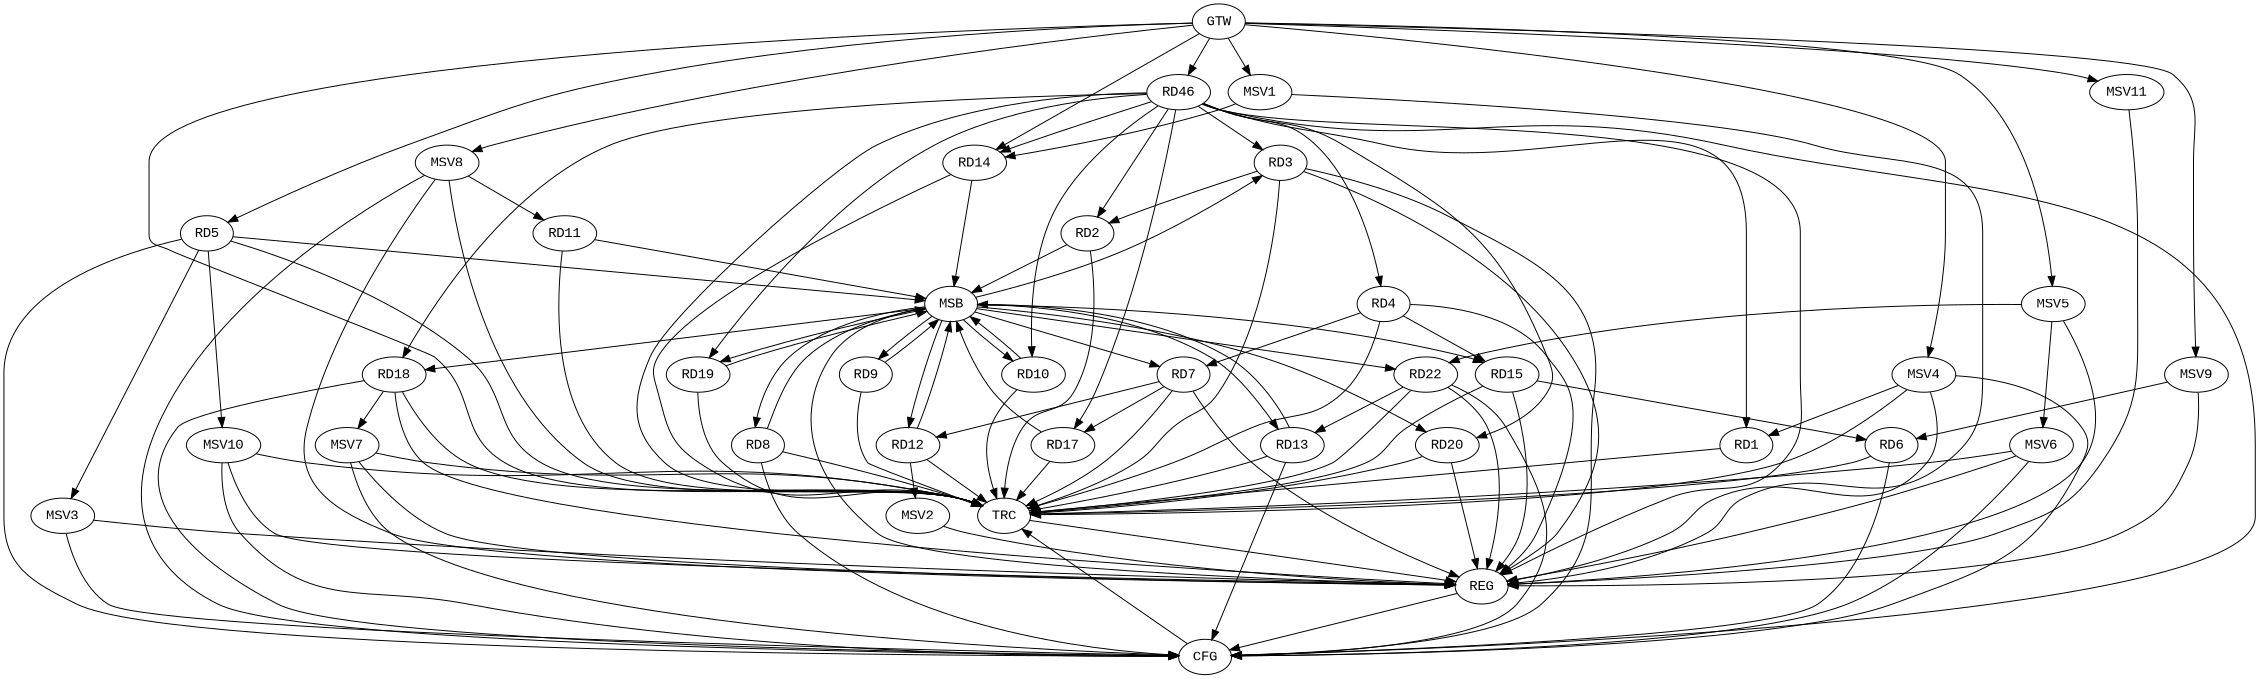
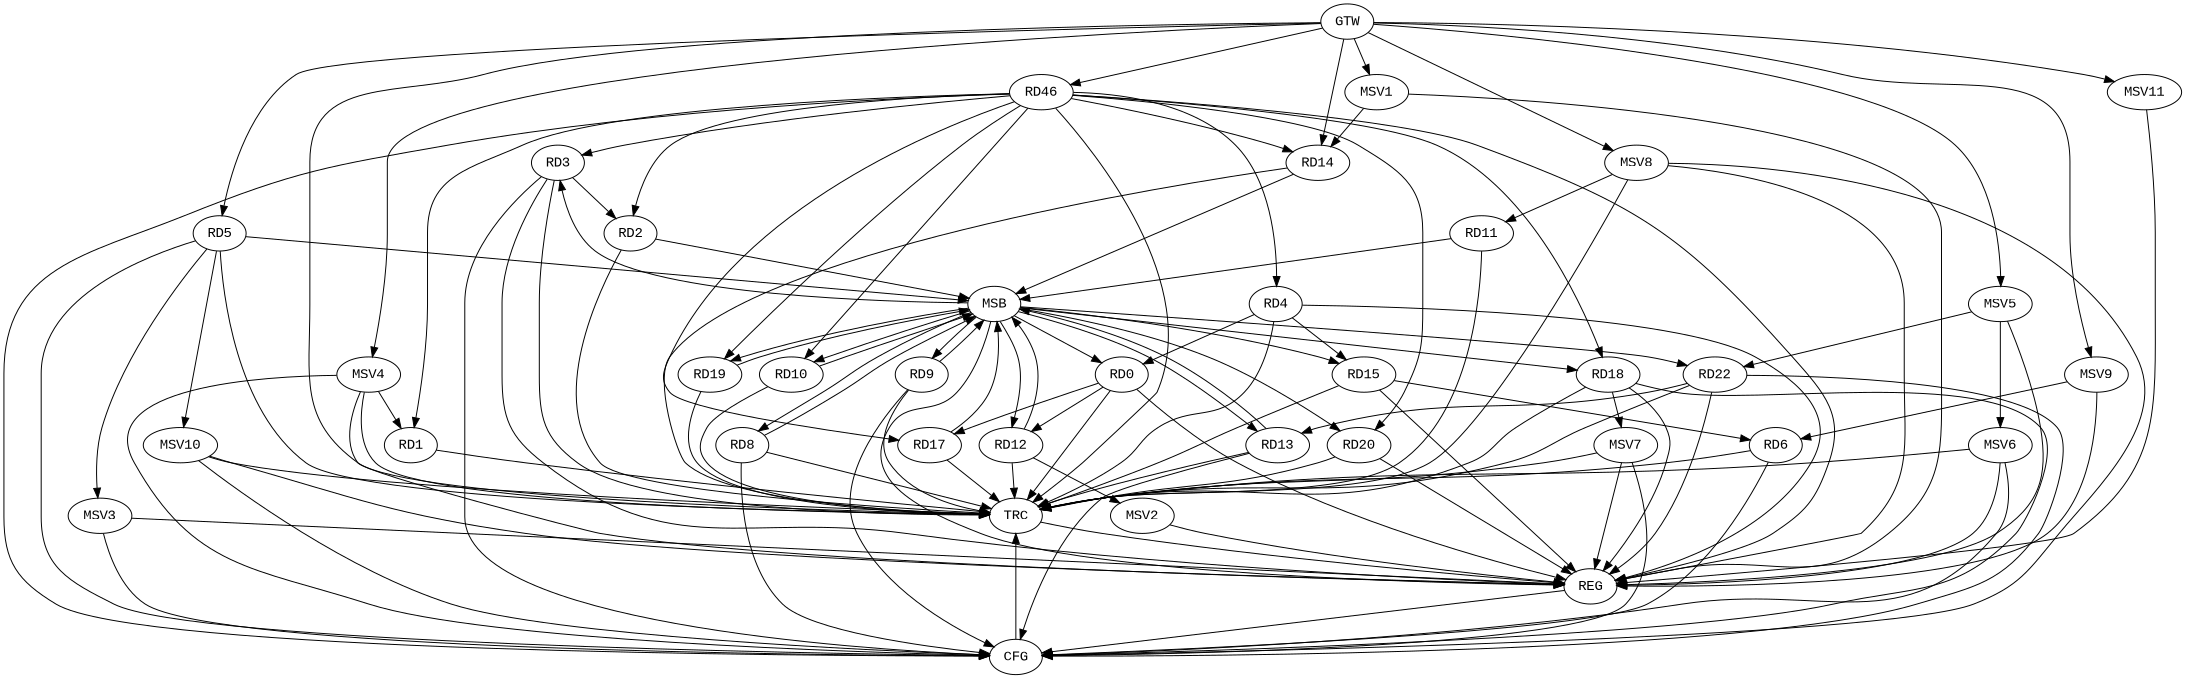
(1184, 375) -> (1122, 375)
none -> (860, 538)
